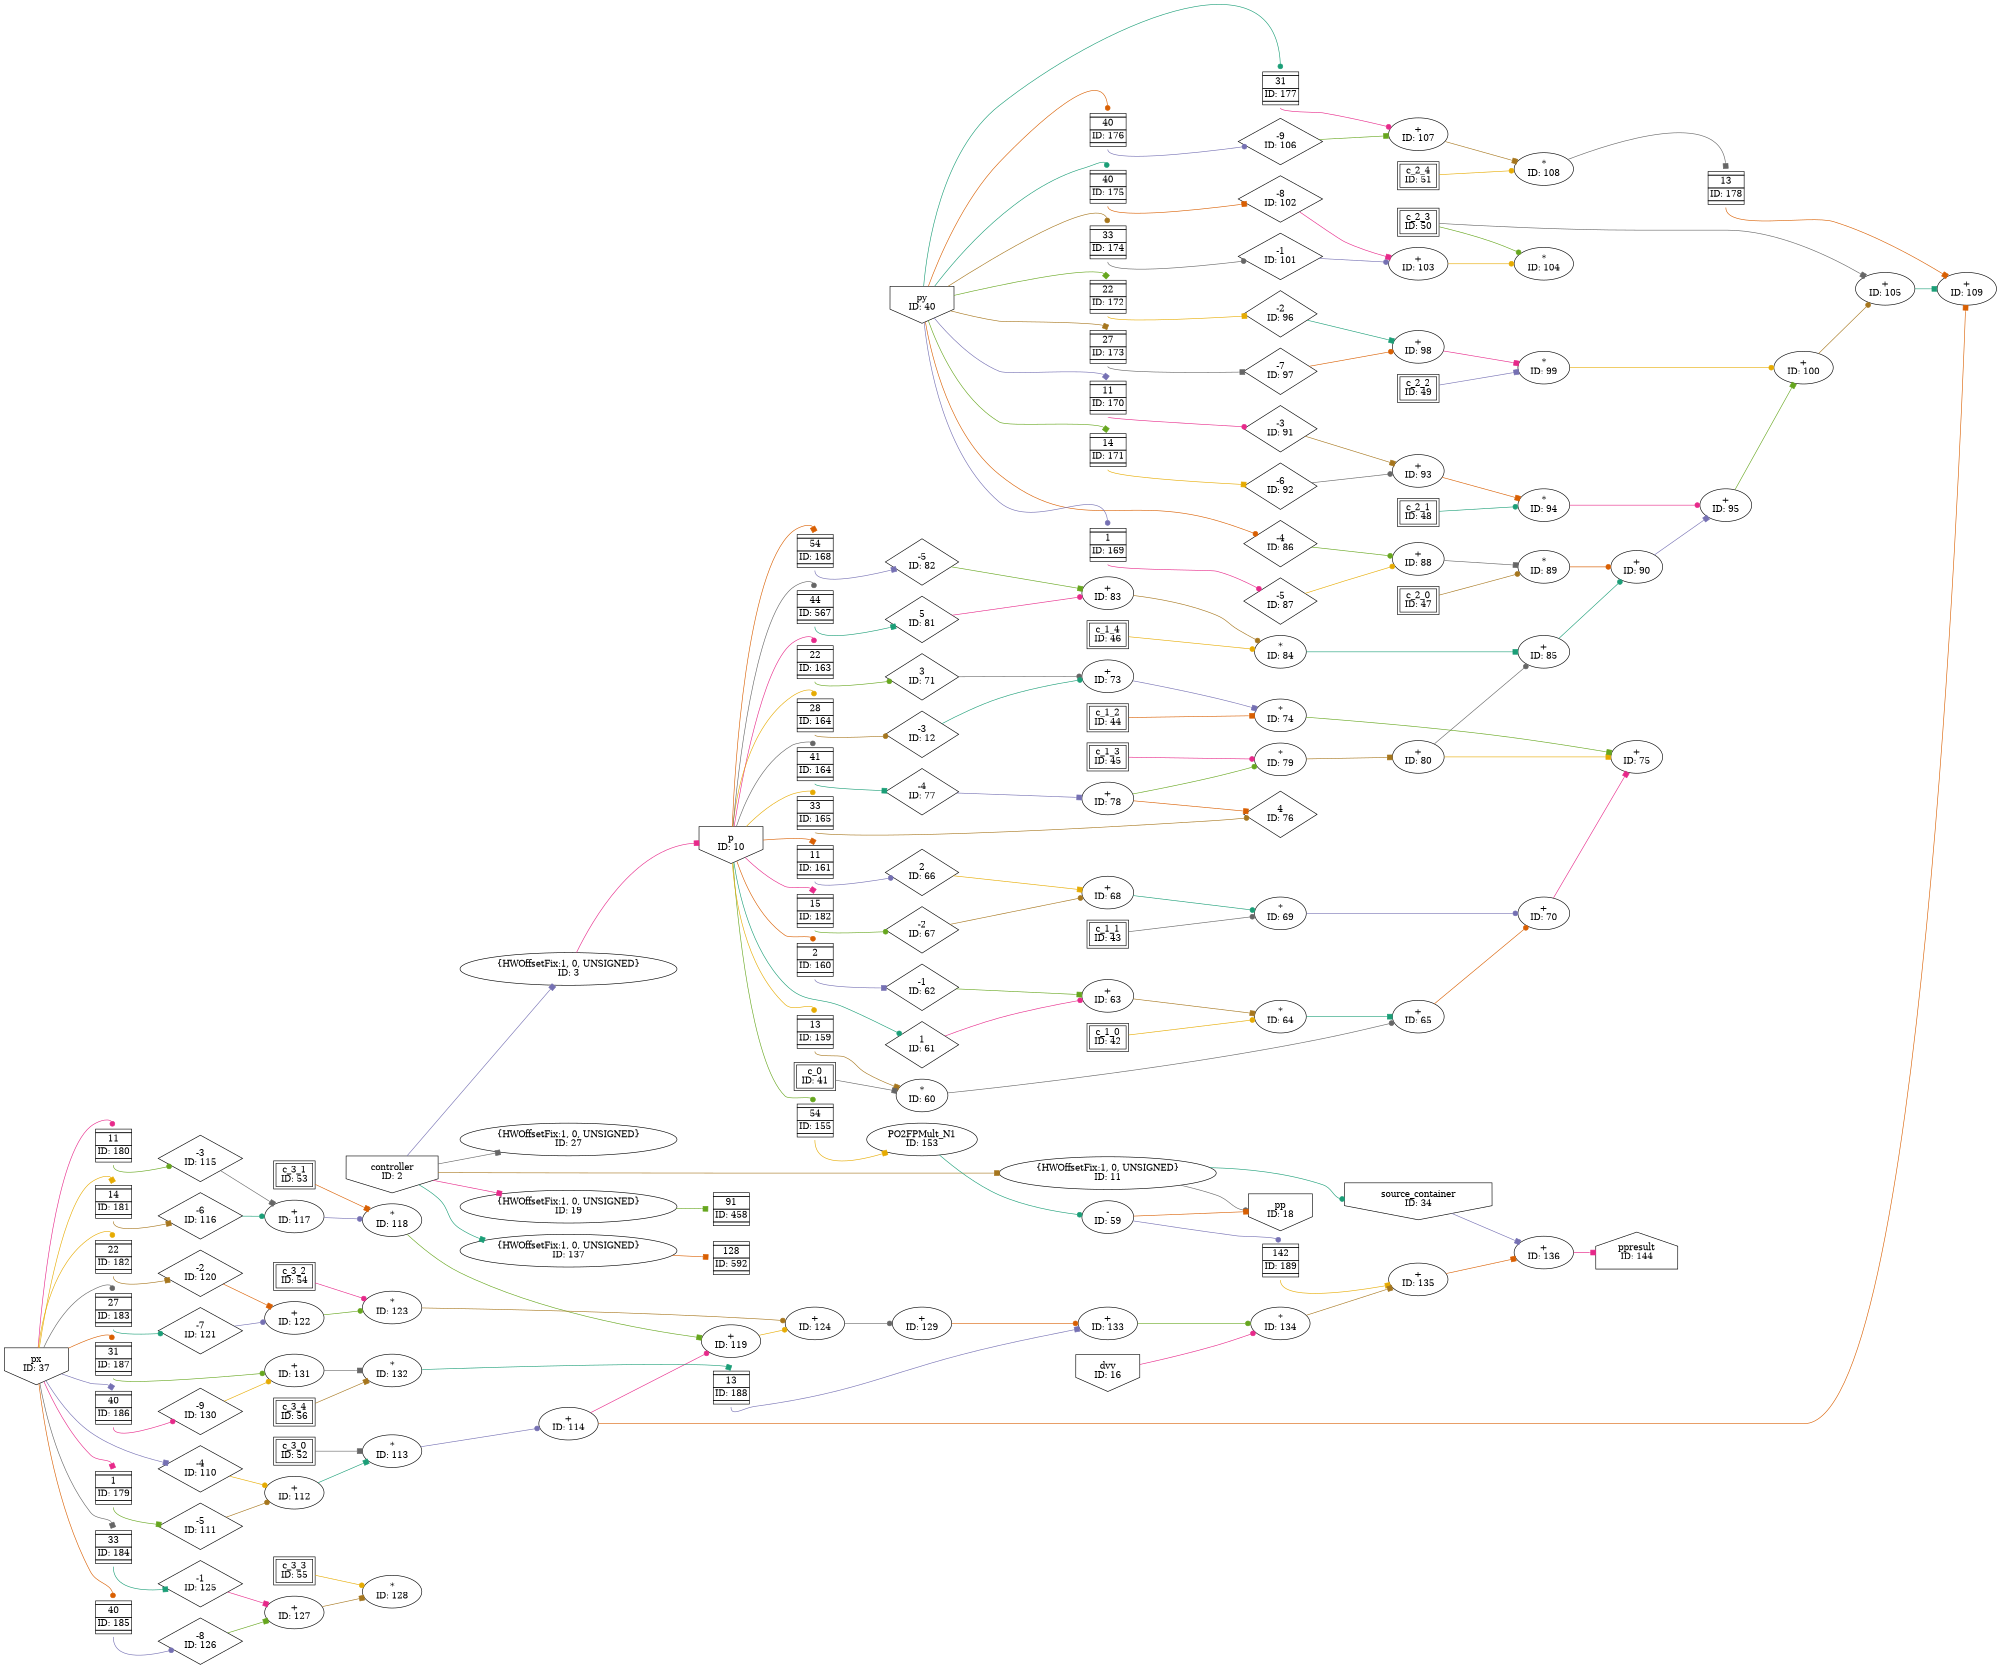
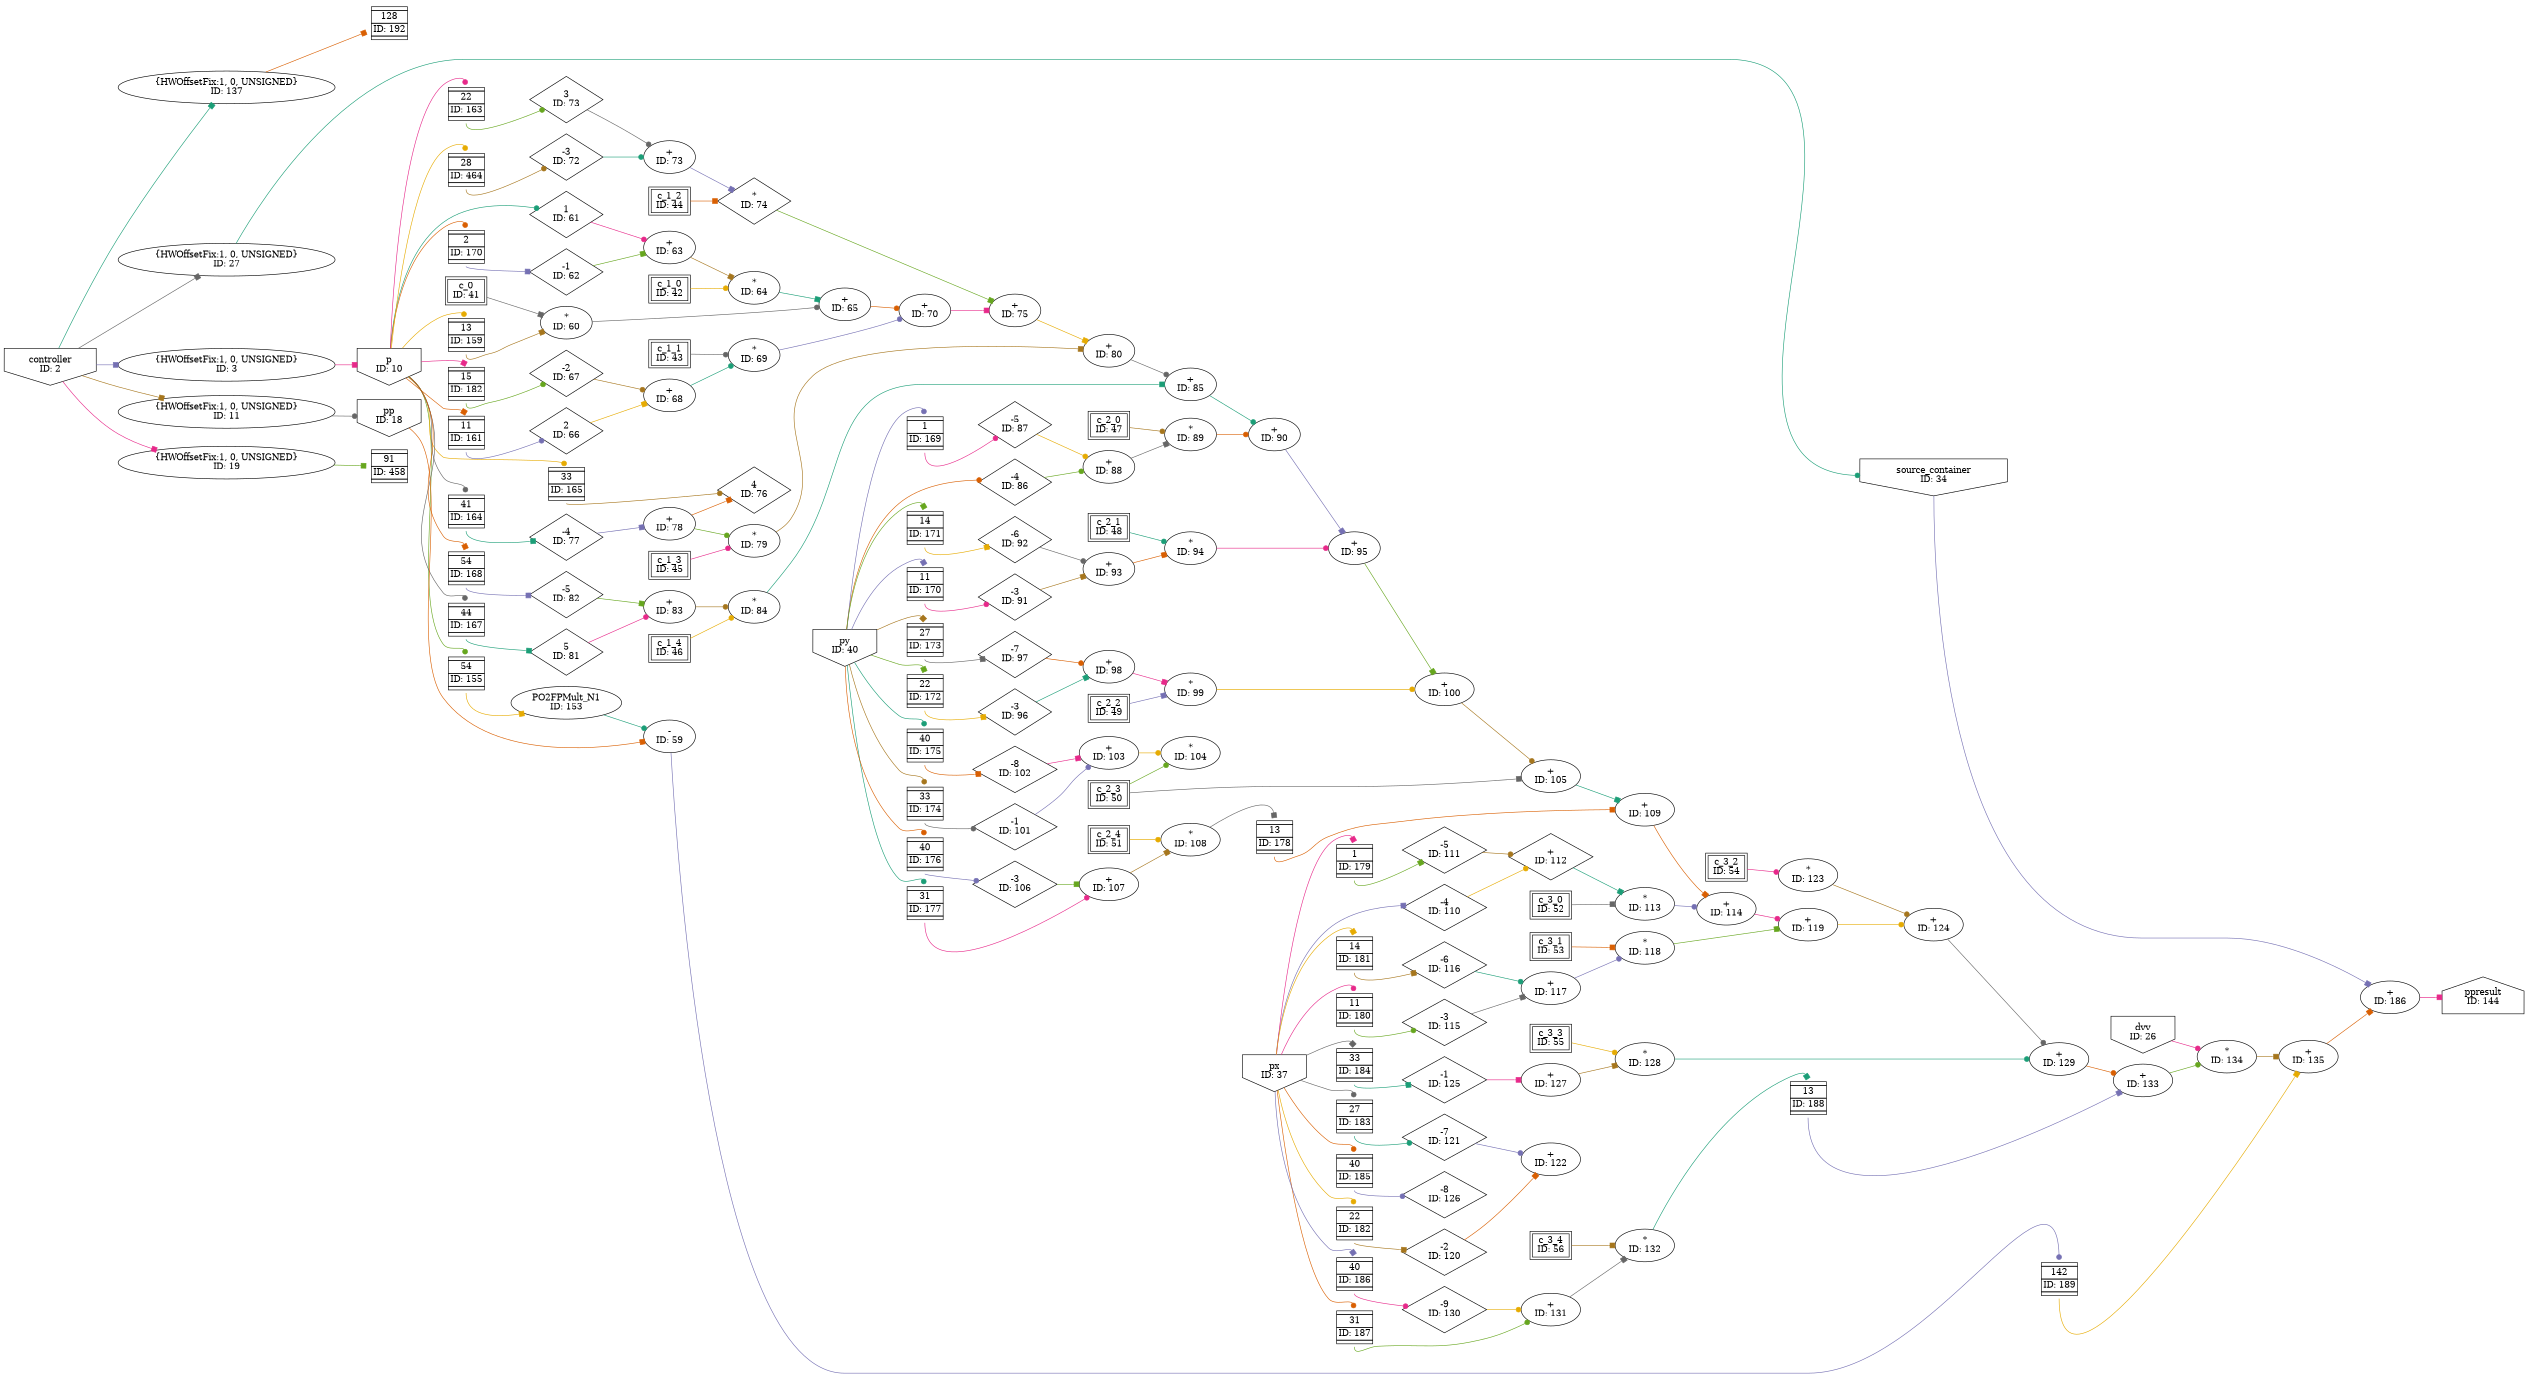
(1280, 142) -> (1015, 884)
(1280, 314) -> (1015, 712)
(815, 613) -> (466, 626)
(922, 677) -> (566, 100)
(1280, 715) -> (754, 201)
(815, 721) -> (466, 176)
(922, 734) -> (566, 157)
(1524, 757) -> (1059, 329)
(815, 966) -> (466, 253)
none -> (1849, 1059)
(1278, 1174) -> (1193, 59)
(1188, 1214) -> (432, 666)
(1544, 1253) -> (2390, 997)
(731, 1264) -> (389, 29)
(341, 1313) -> none
(1108, 1371) -> (2143, 1033)
(1770, 1424) -> (1676, 861)
(294, 1493) -> (1551, 857)
(245, 1628) -> none
